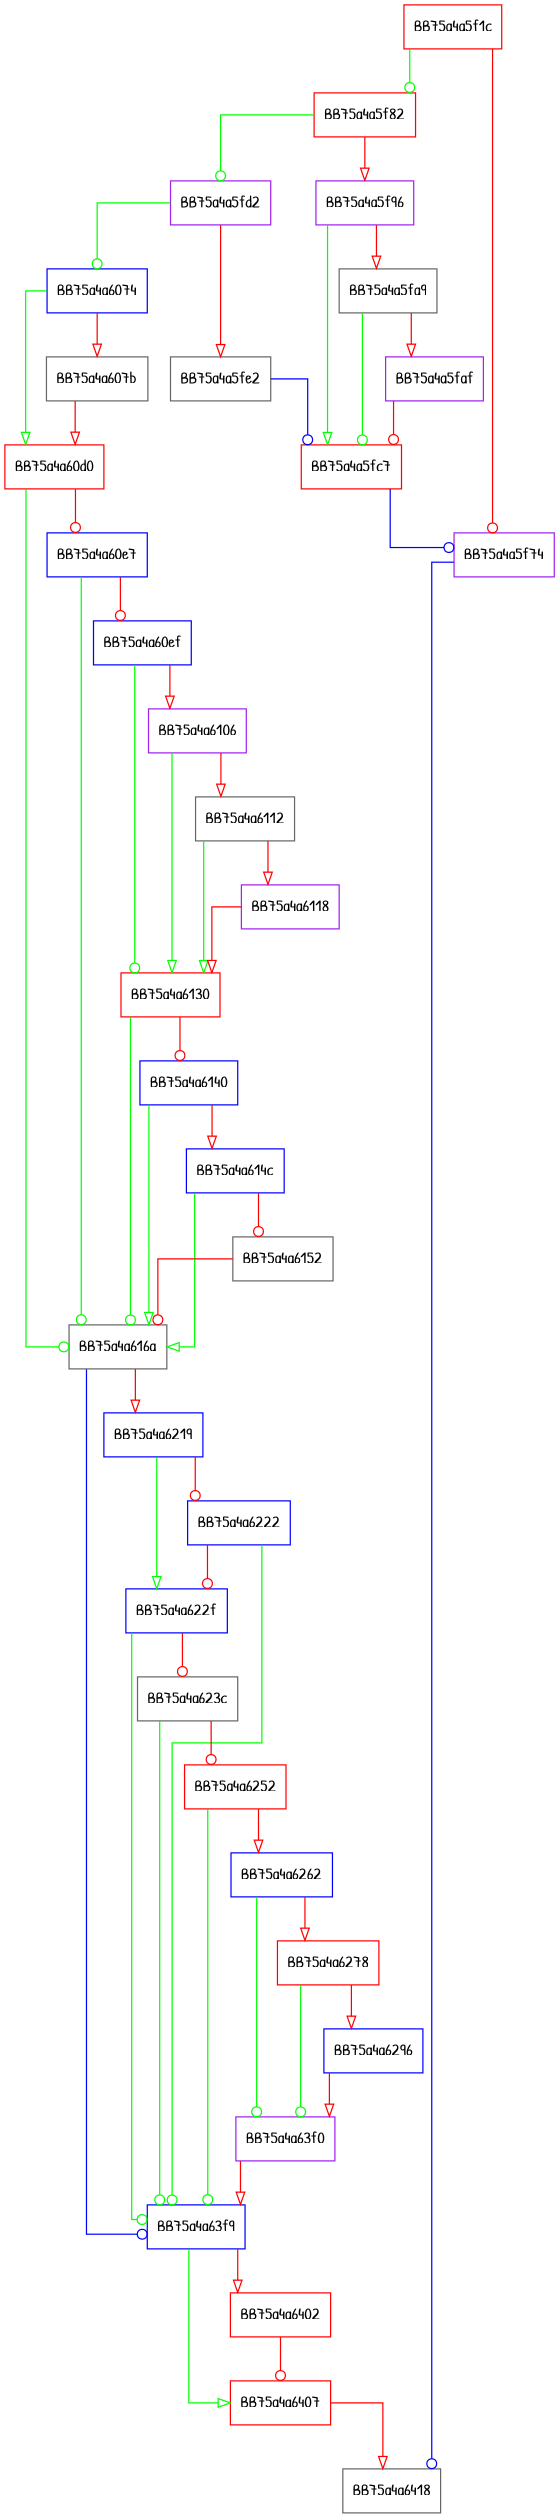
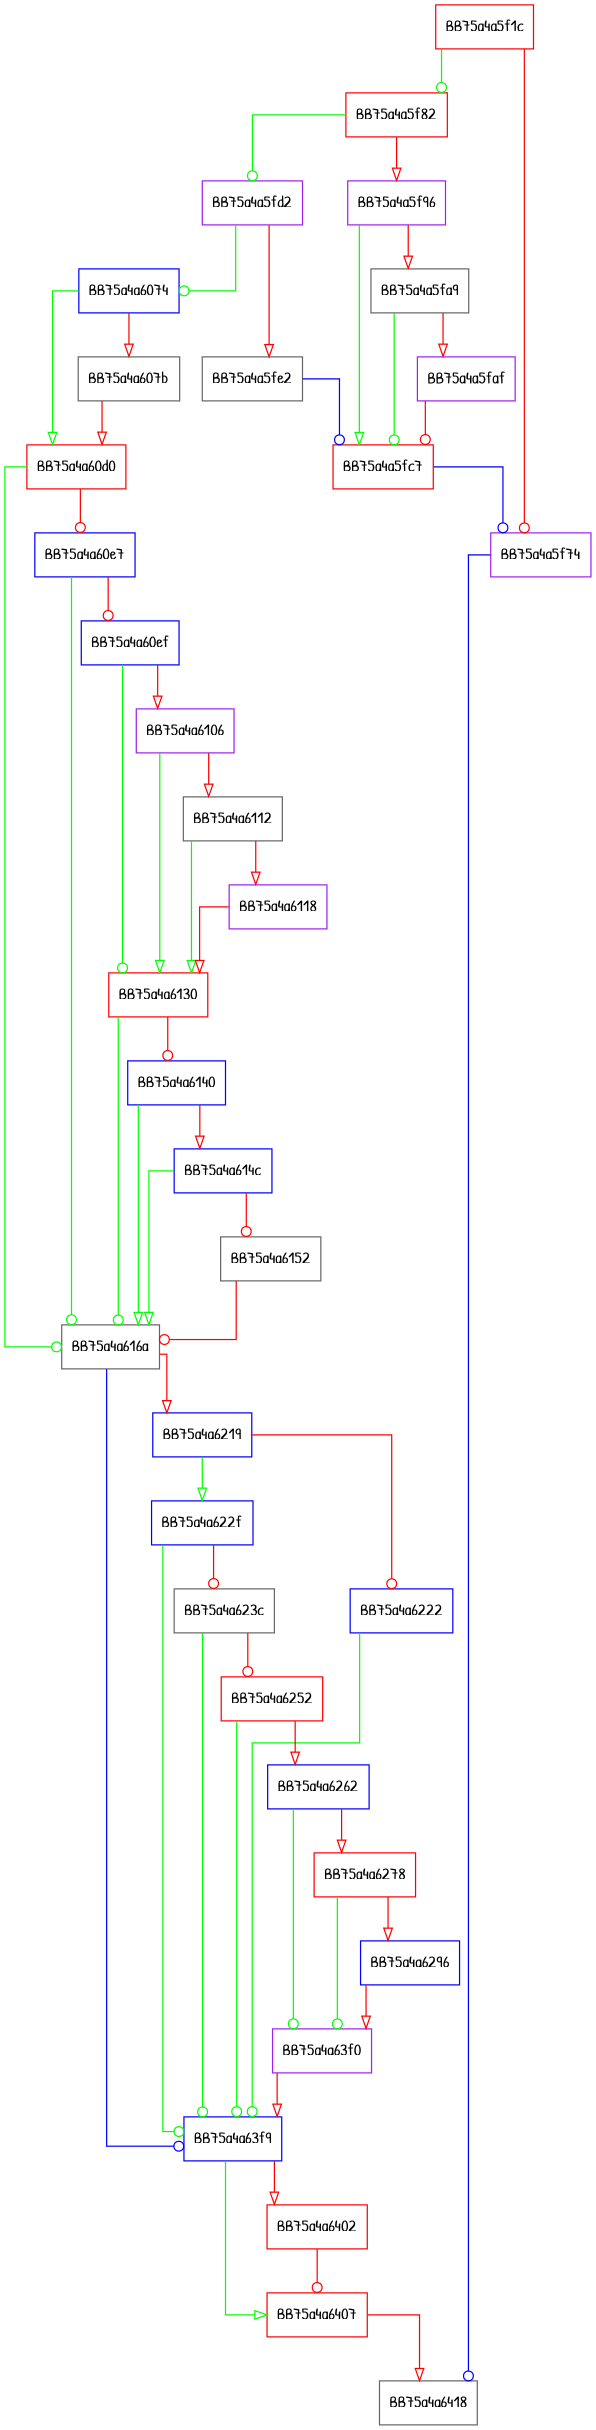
(207, 1562) -> none
